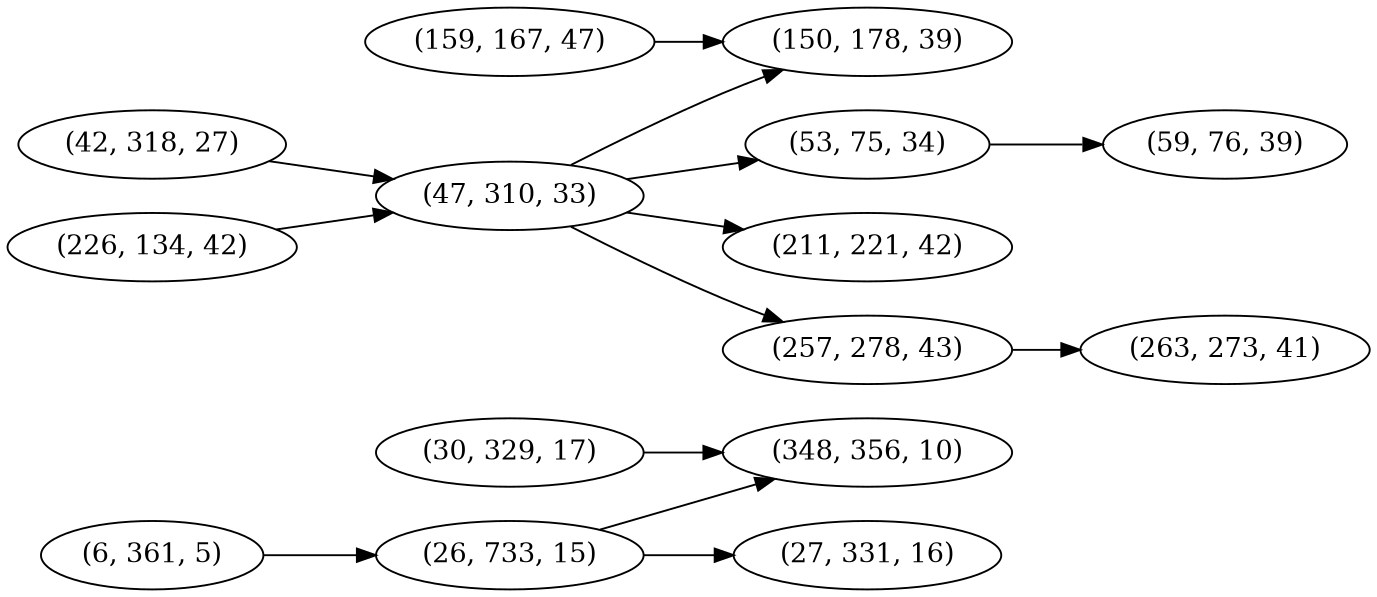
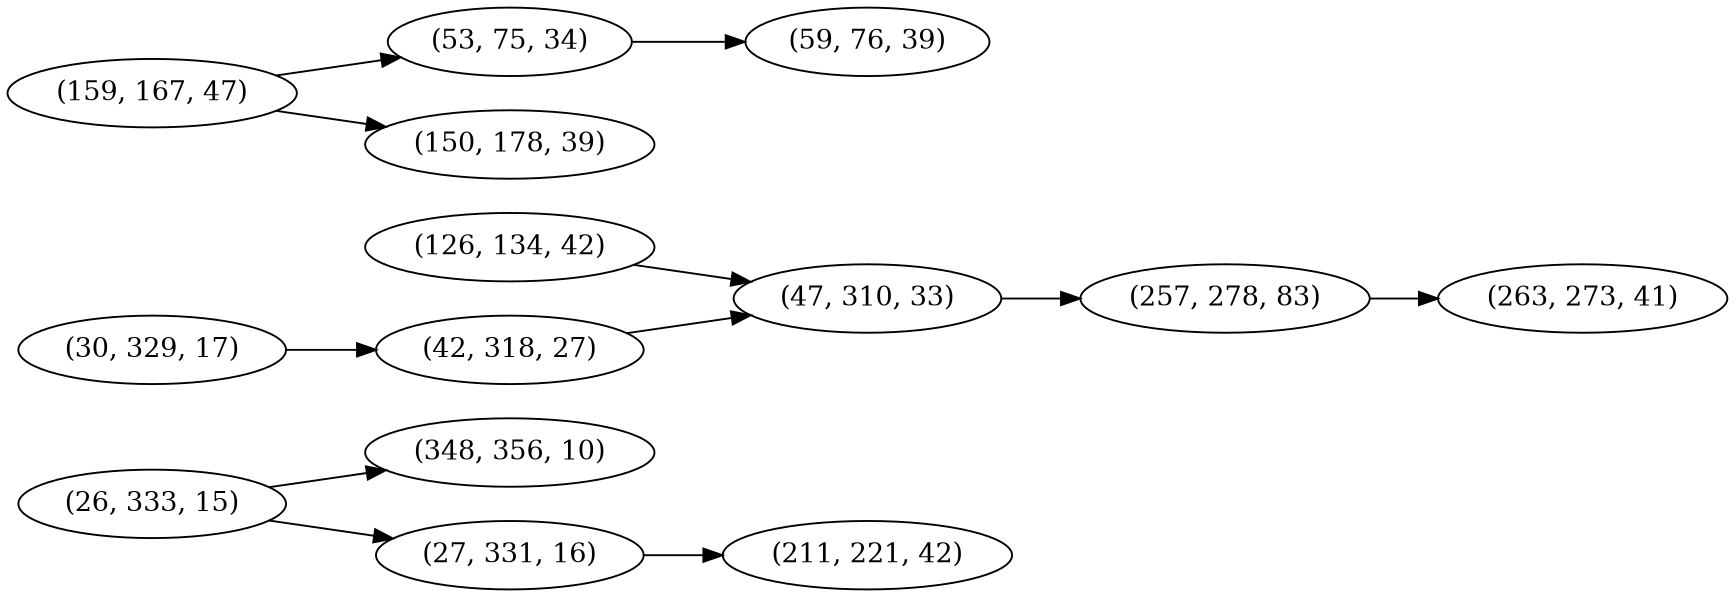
(667, 118) -> none
(683, 171) -> (329, 68)
(676, 220) -> (673, 555)
(152, 247) -> (510, 247)
(867, 350) -> (1225, 299)
(673, 453) -> (321, 350)
(152, 555) -> none
(510, 555) -> (152, 504)
